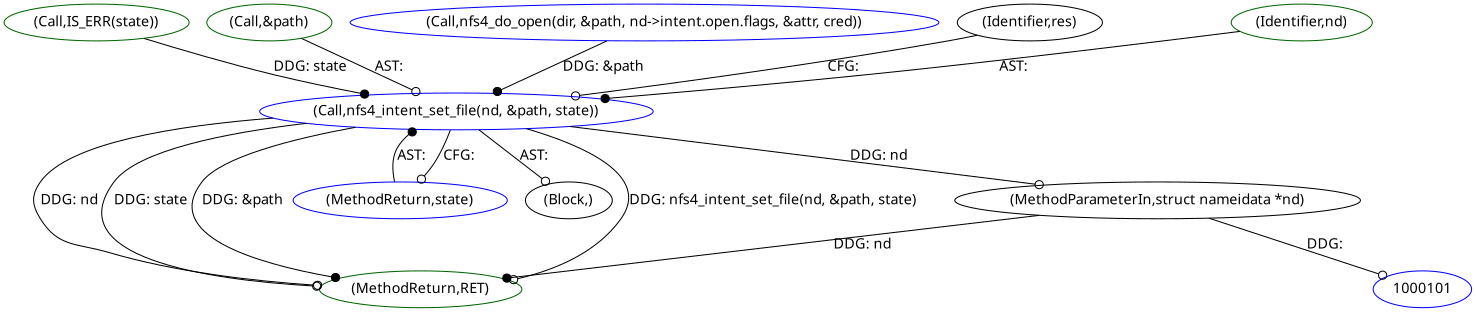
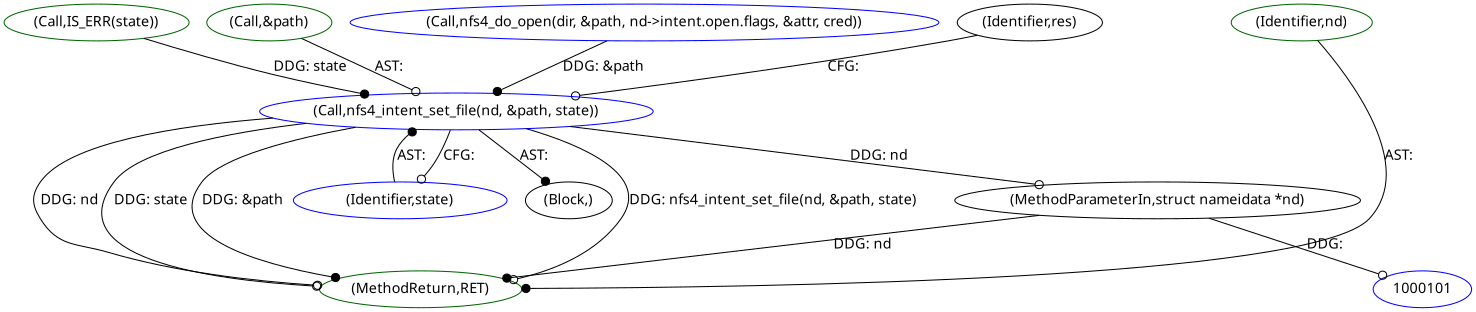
(925, 69) -> (1054, 273)
(510, 154) -> (510, 154)
(400, 200) -> (400, 200)
